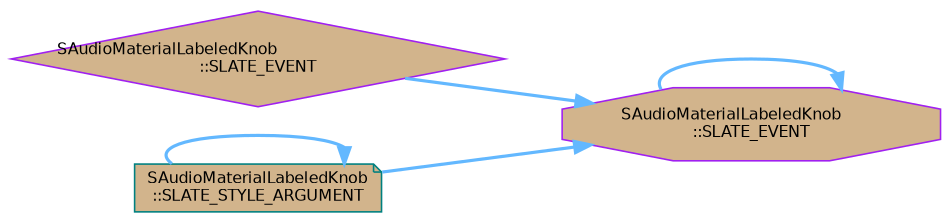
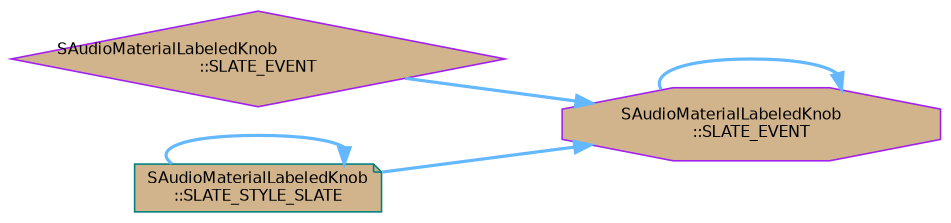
(258, 188) -> (258, 188)
